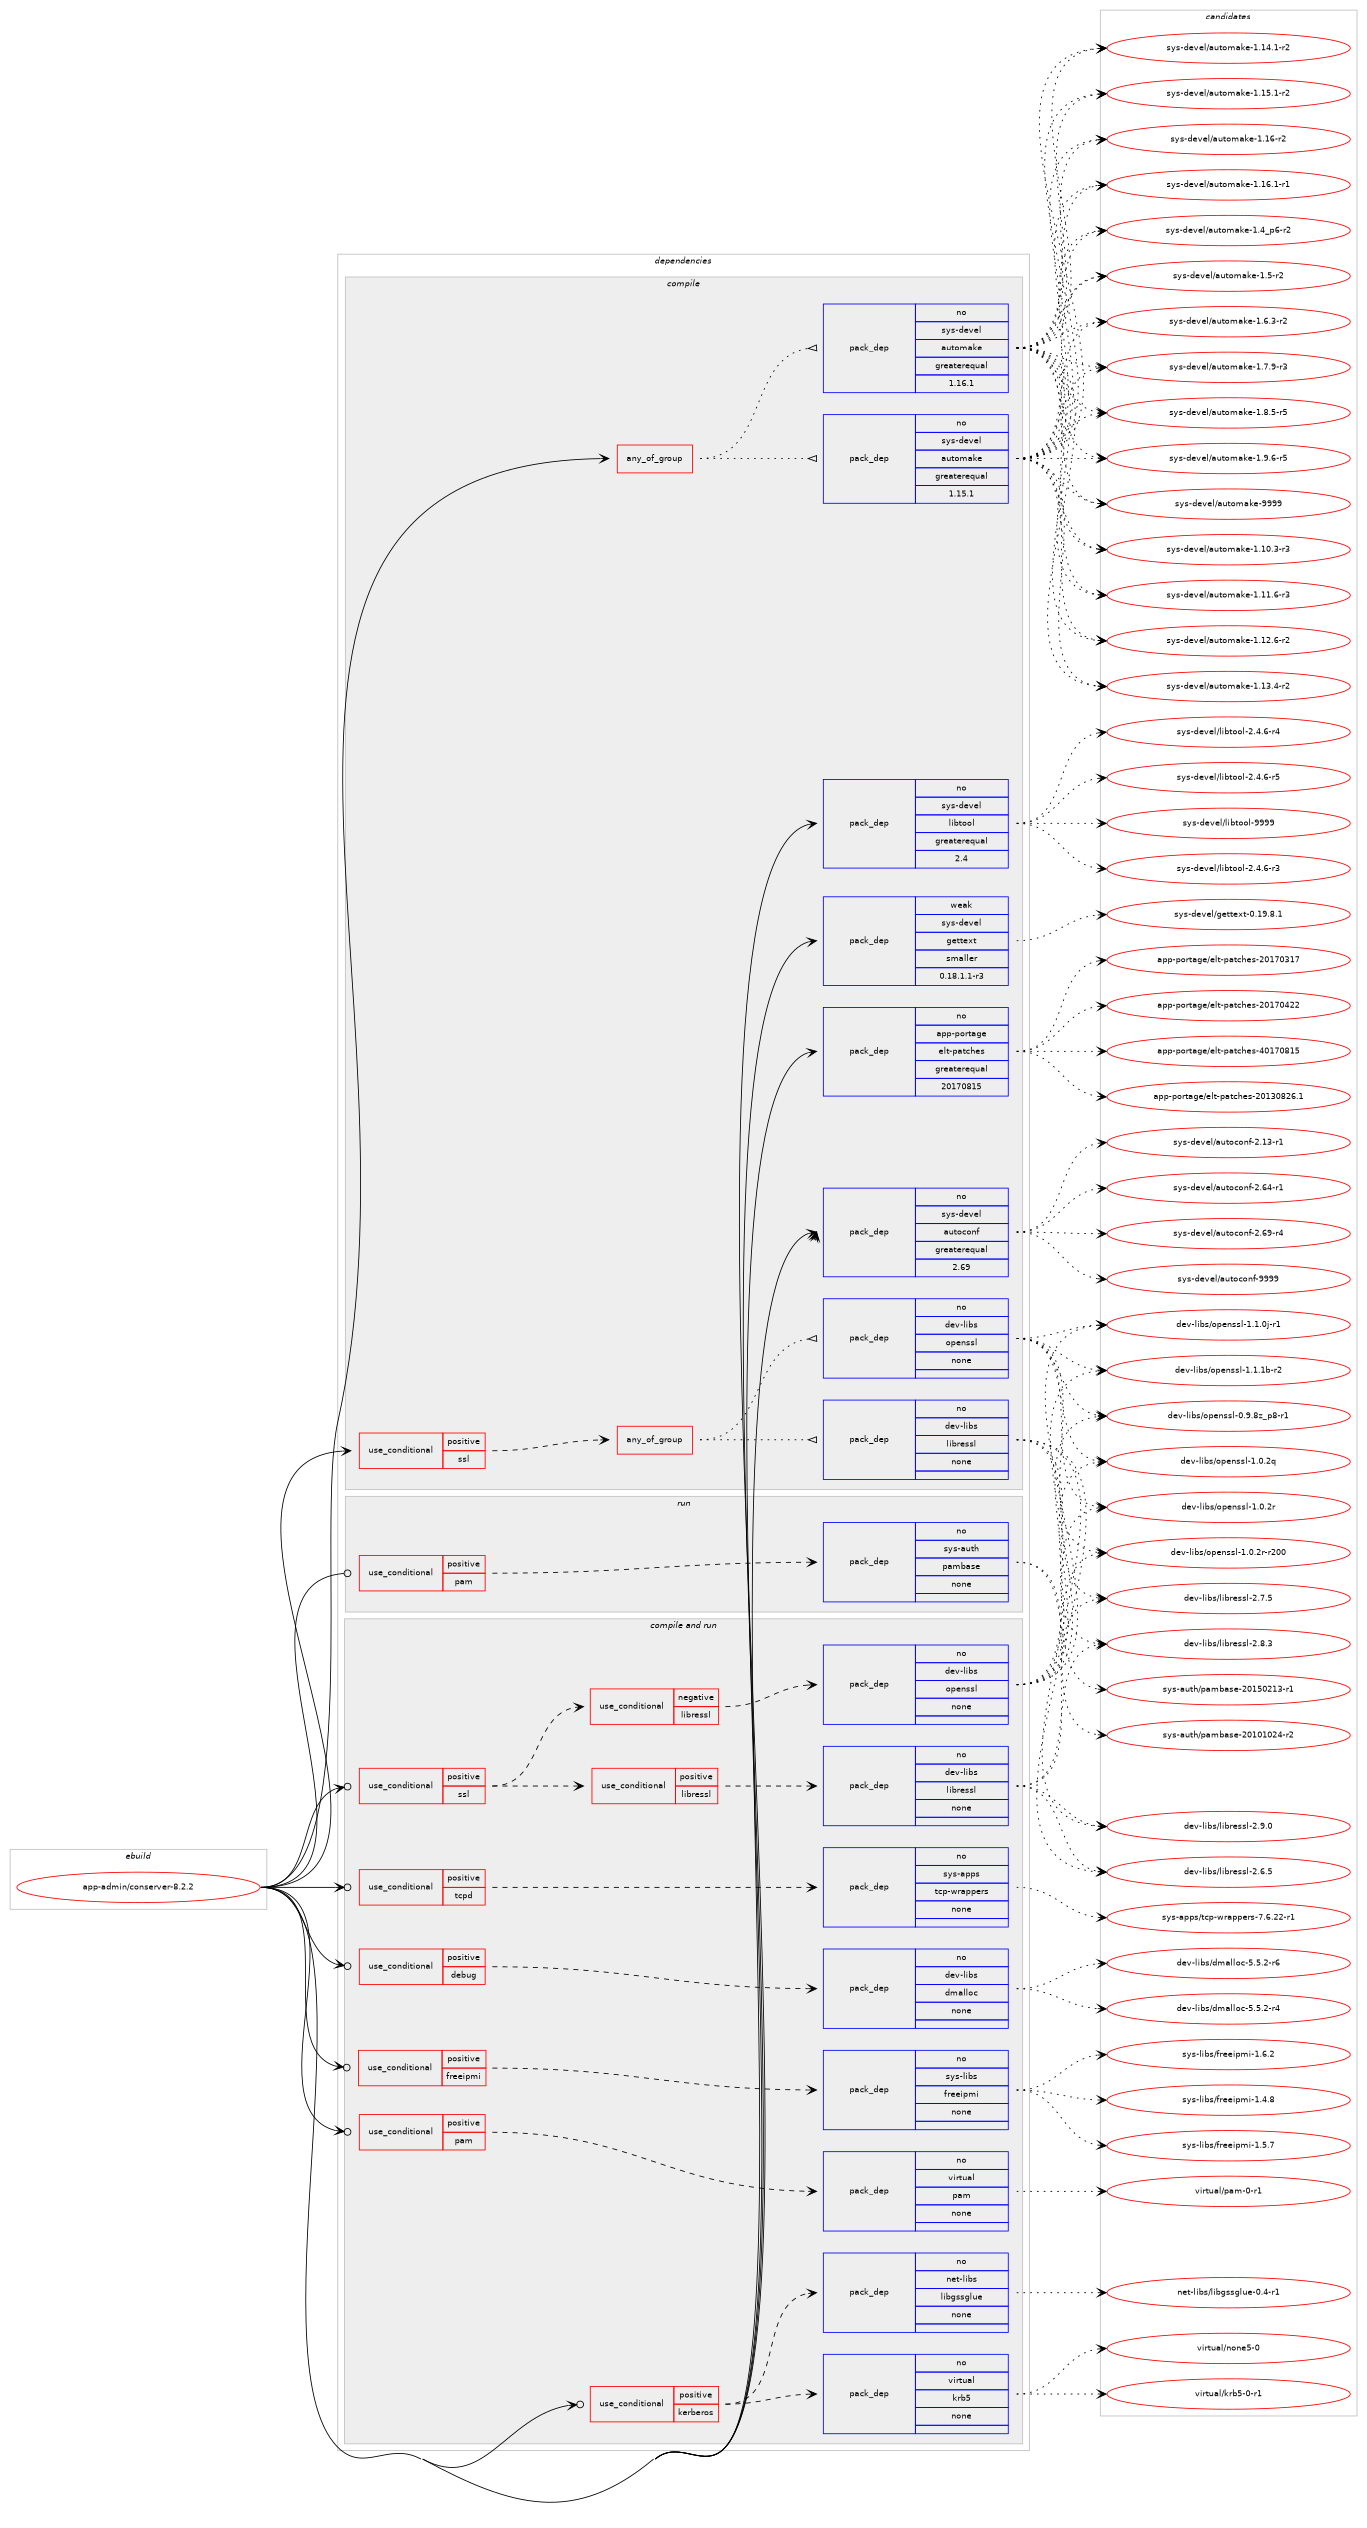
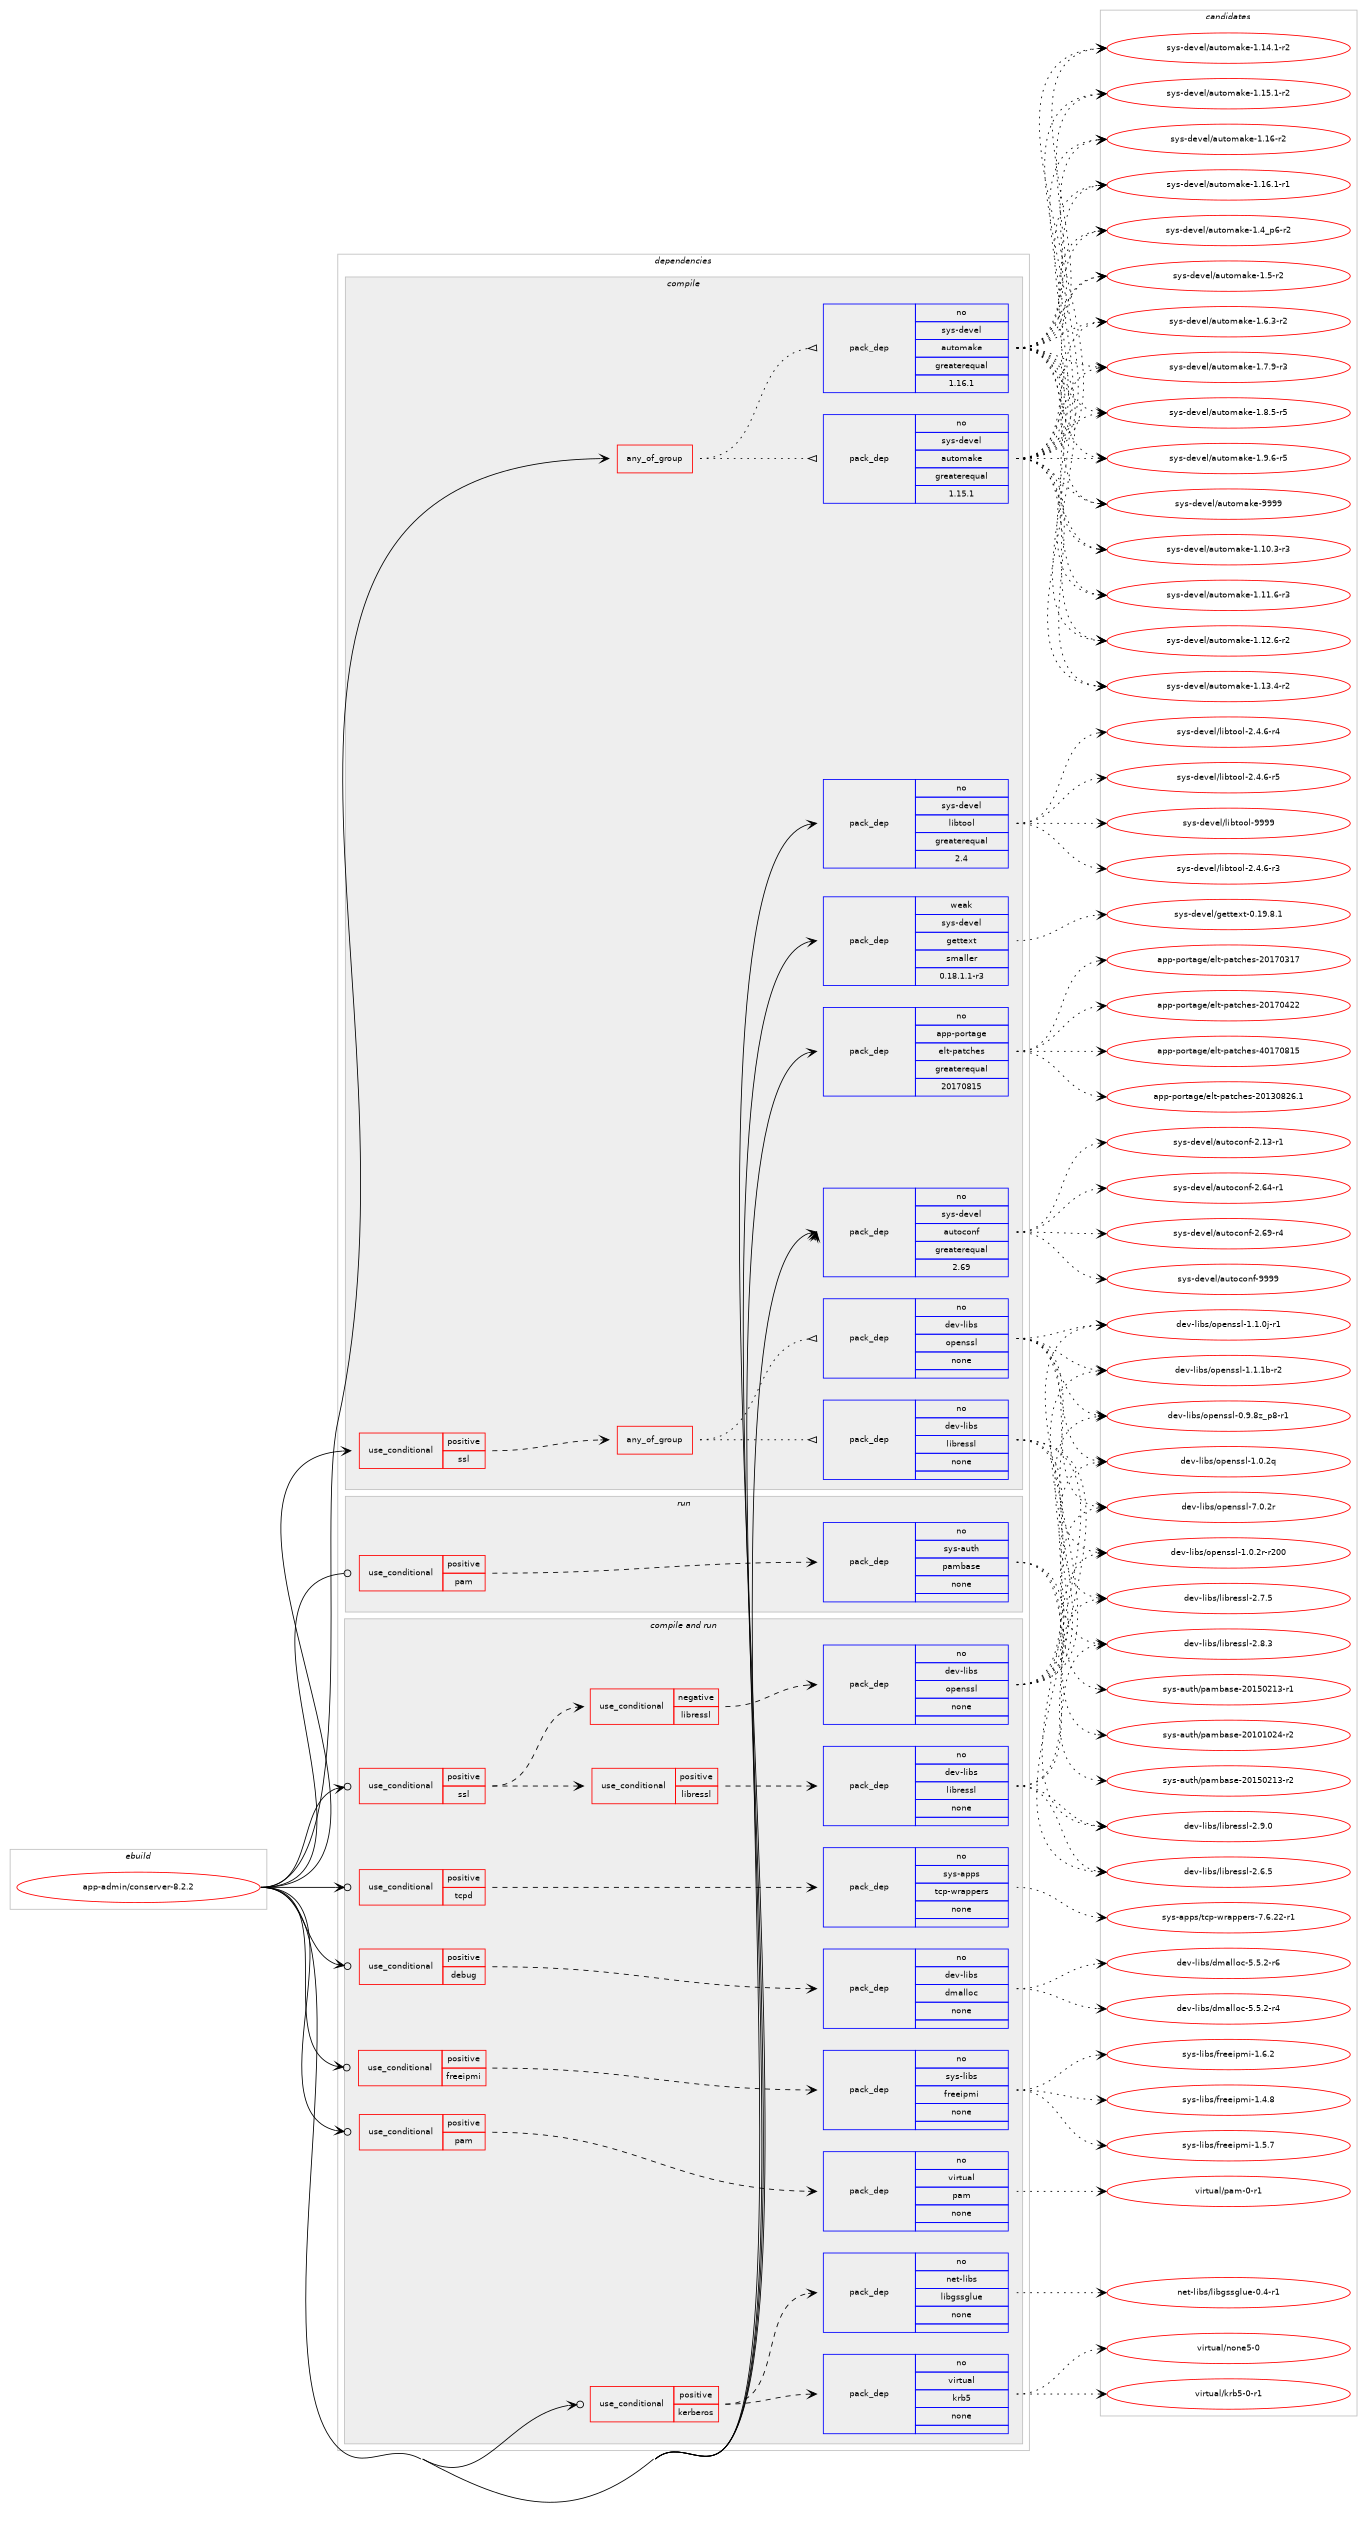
(1229, 1507) -> (1229, 1507)
none -> (1229, 1781)
